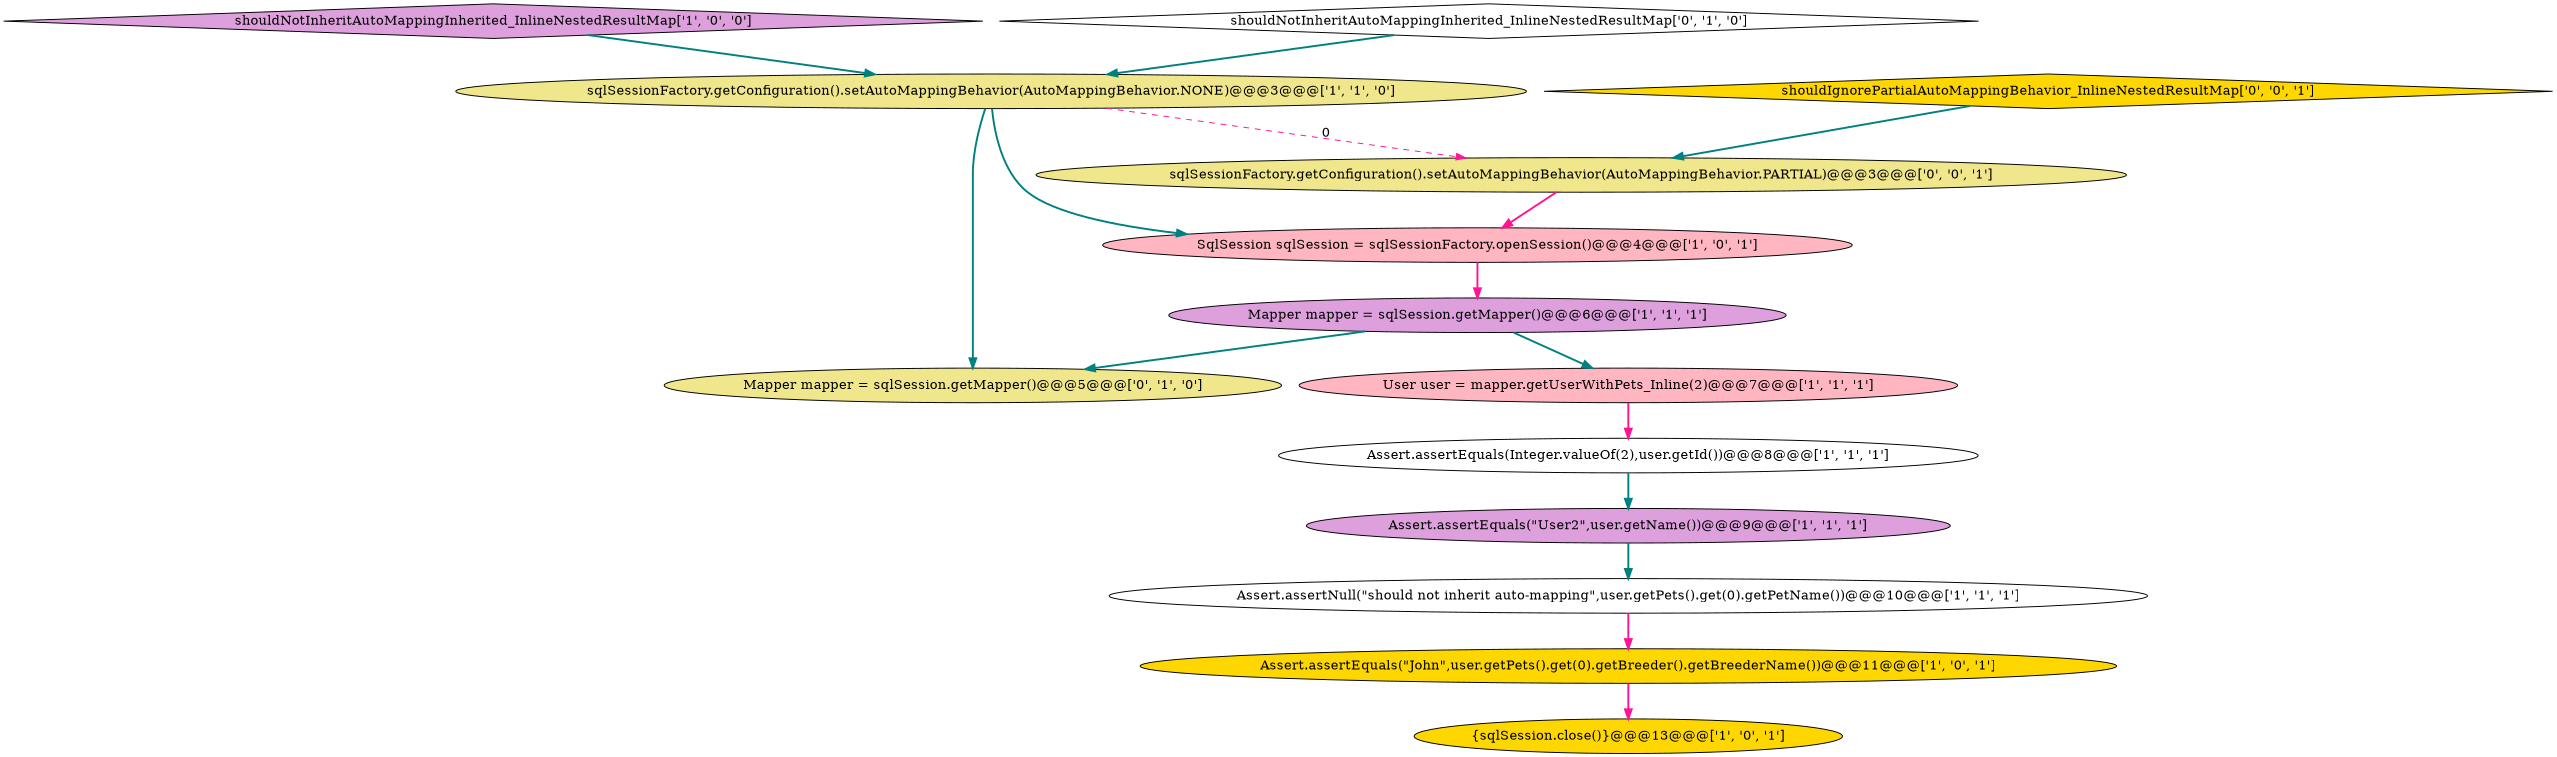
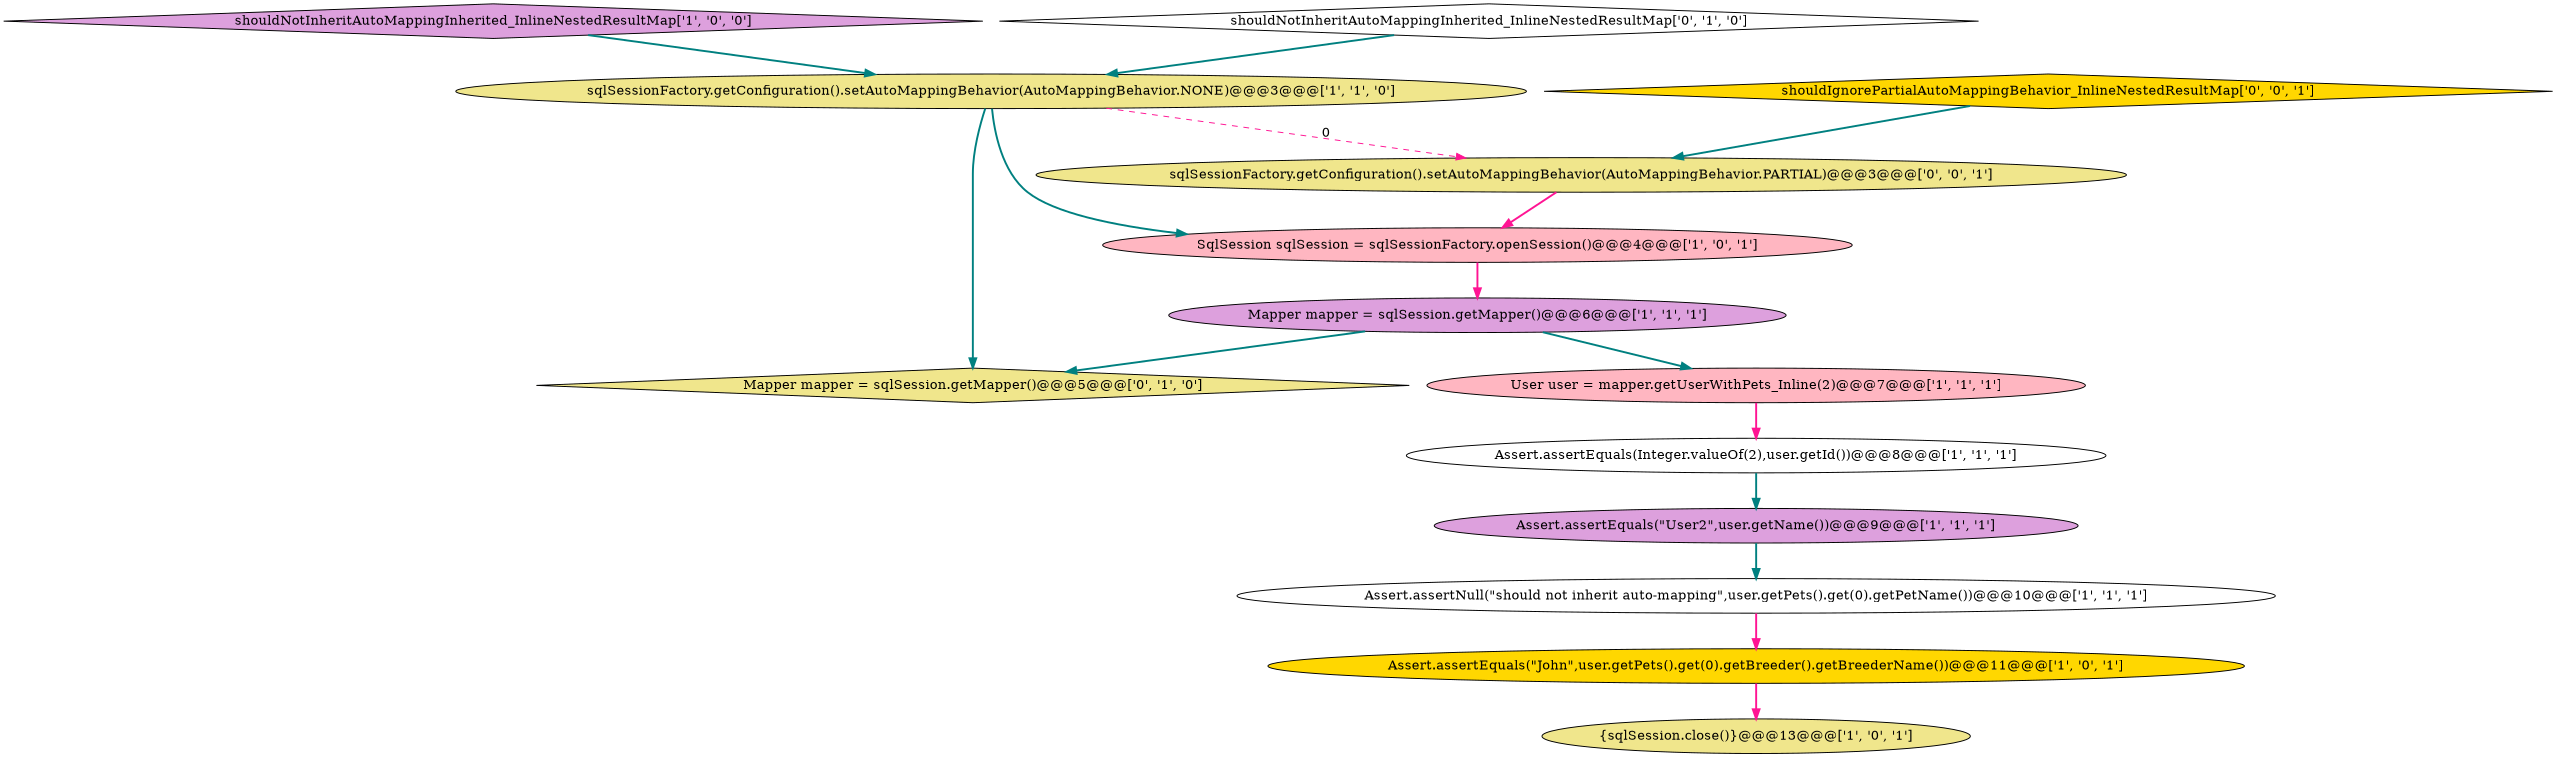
(973, 385) -> (973, 385)
(1628, 736) -> (1756, 736)
